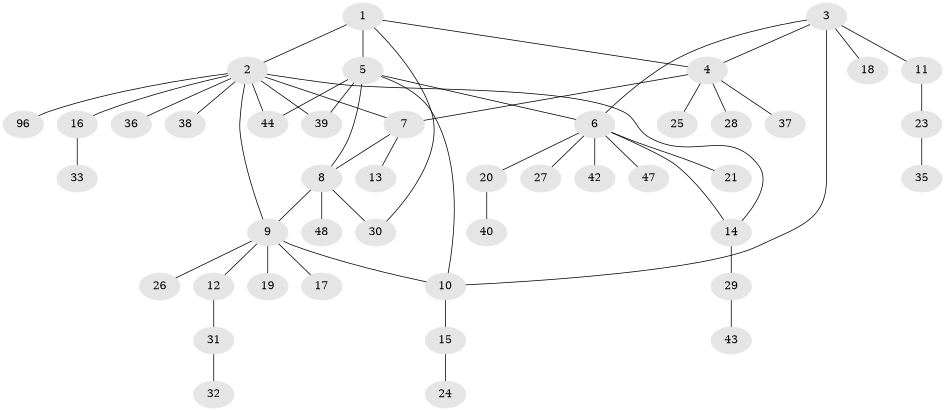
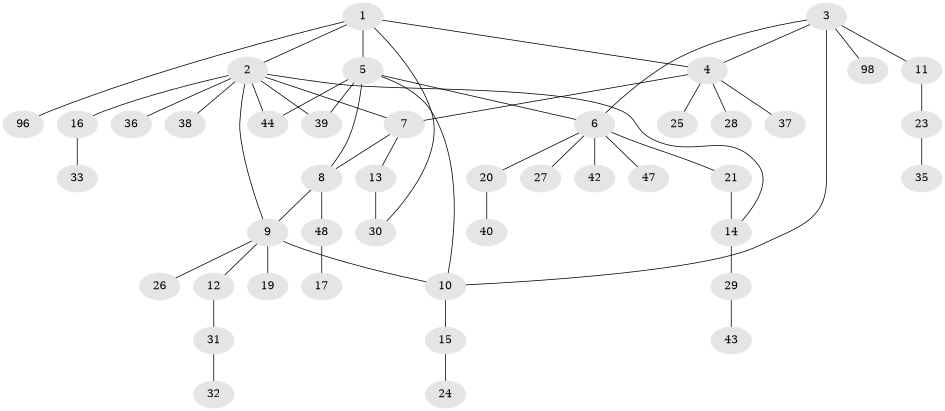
(868, 70) -> (868, 70)
(132, 90) -> (190, 64)
(676, 165) -> (731, 206)
(349, 205) -> (376, 206)
(295, 259) -> (322, 260)
